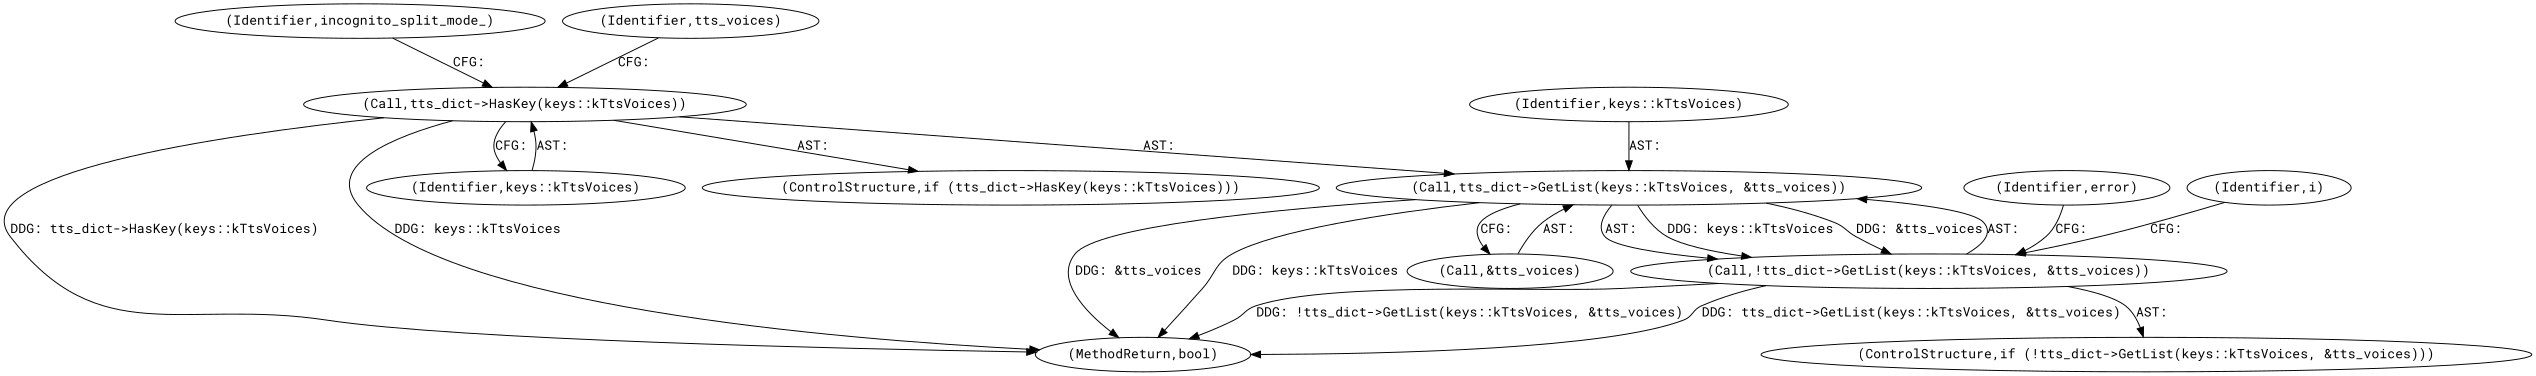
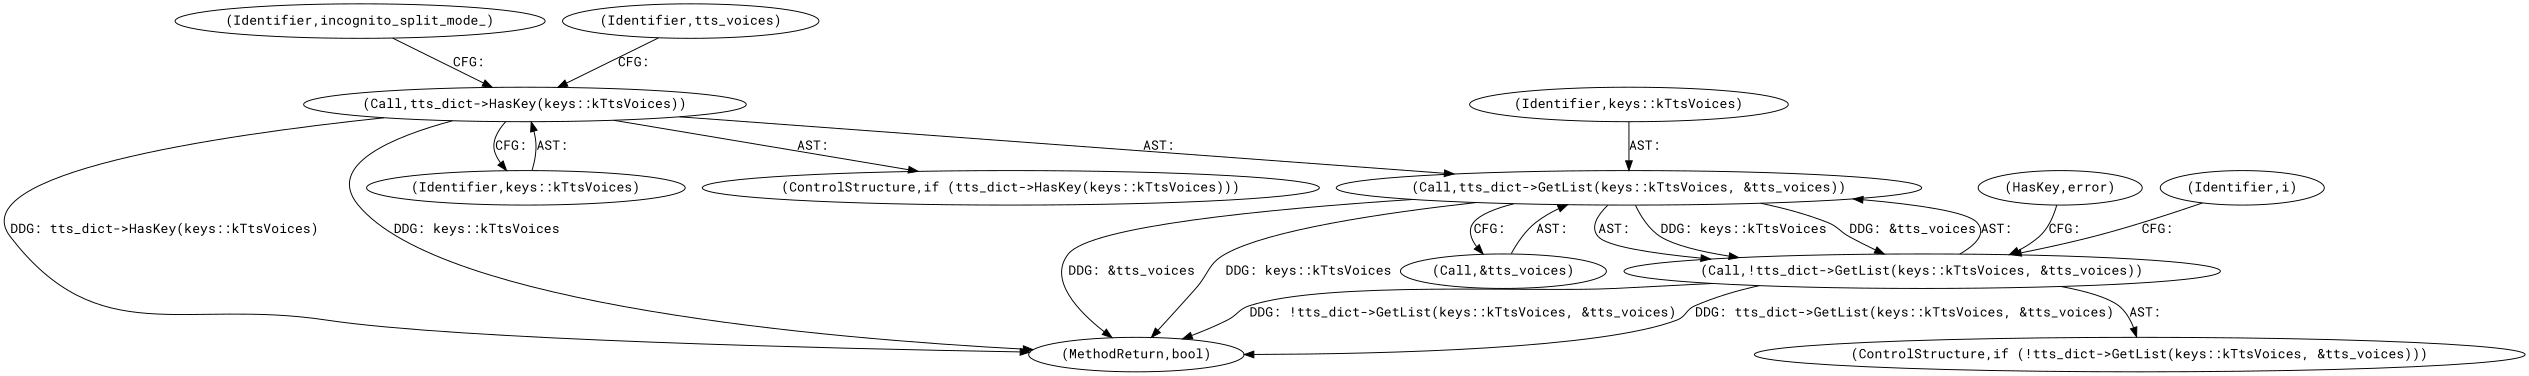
(2067, 188) -> (2060, 188)
